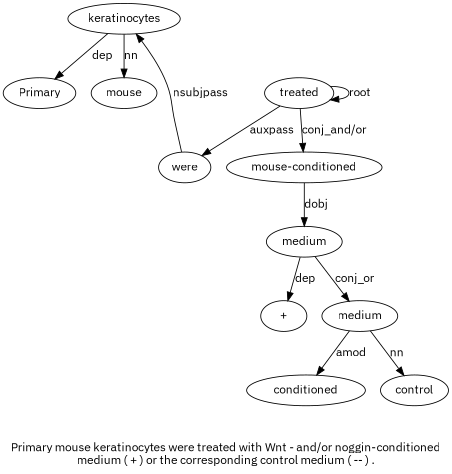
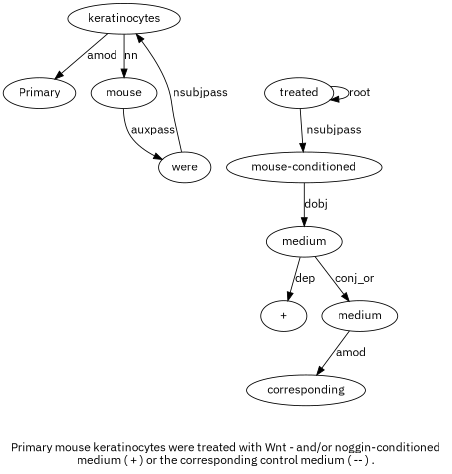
(103, 56) -> (103, 56)
(245, 128) -> (131, 137)
(334, 130) -> (334, 130)
(306, 390) -> (306, 390)
(414, 390) -> none
